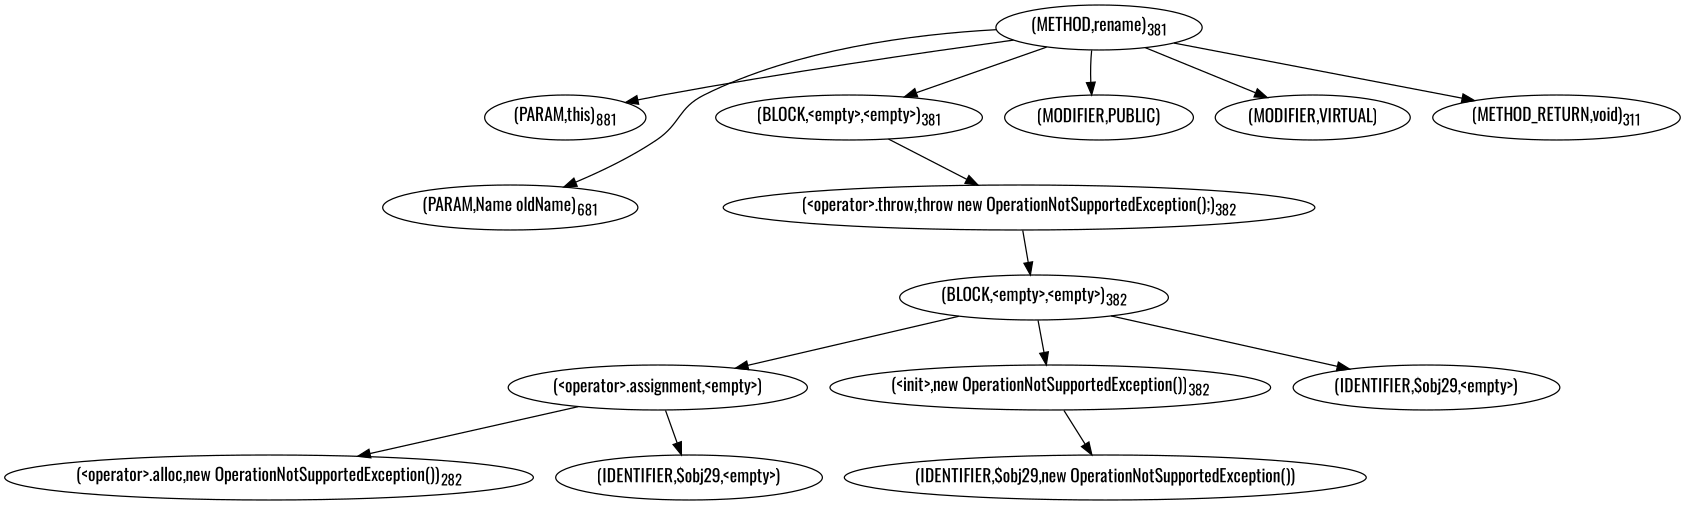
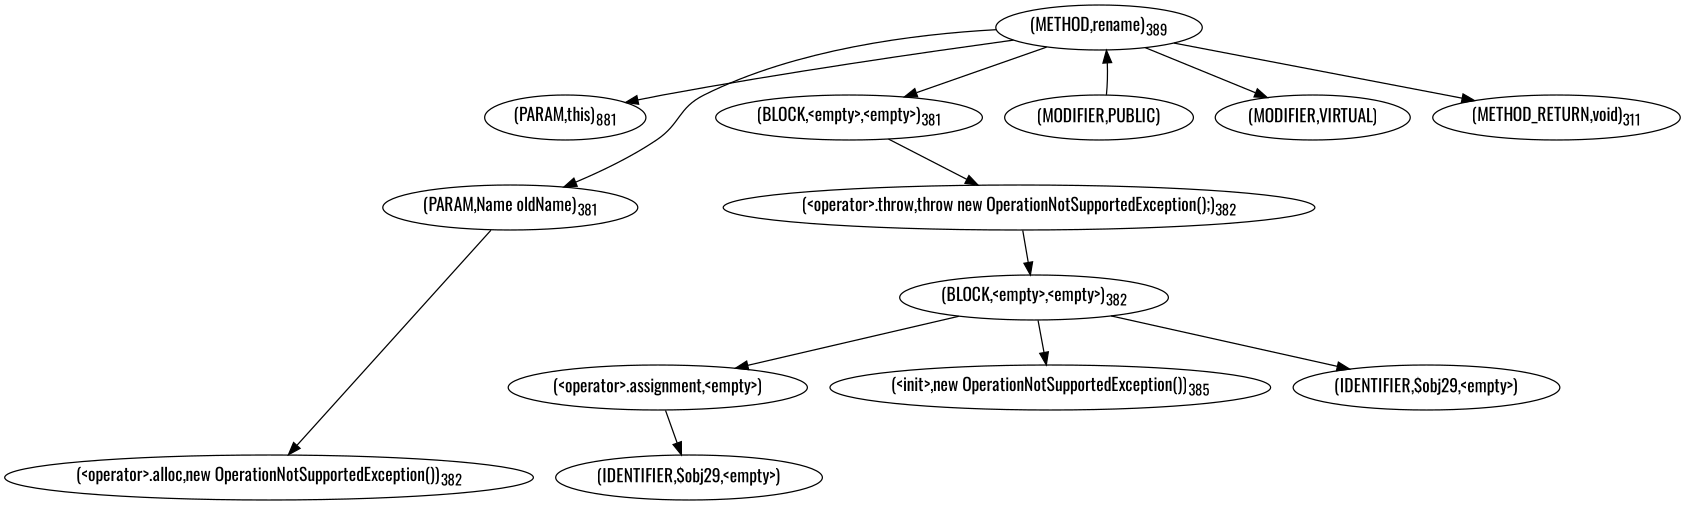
(1157, 26) -> (1157, 26)
(1091, 66) -> (1107, 79)
(588, 206) -> (588, 206)
(1199, 386) -> (1199, 386)
(474, 430) -> (394, 338)
(452, 476) -> (452, 476)
(1105, 478) -> none
